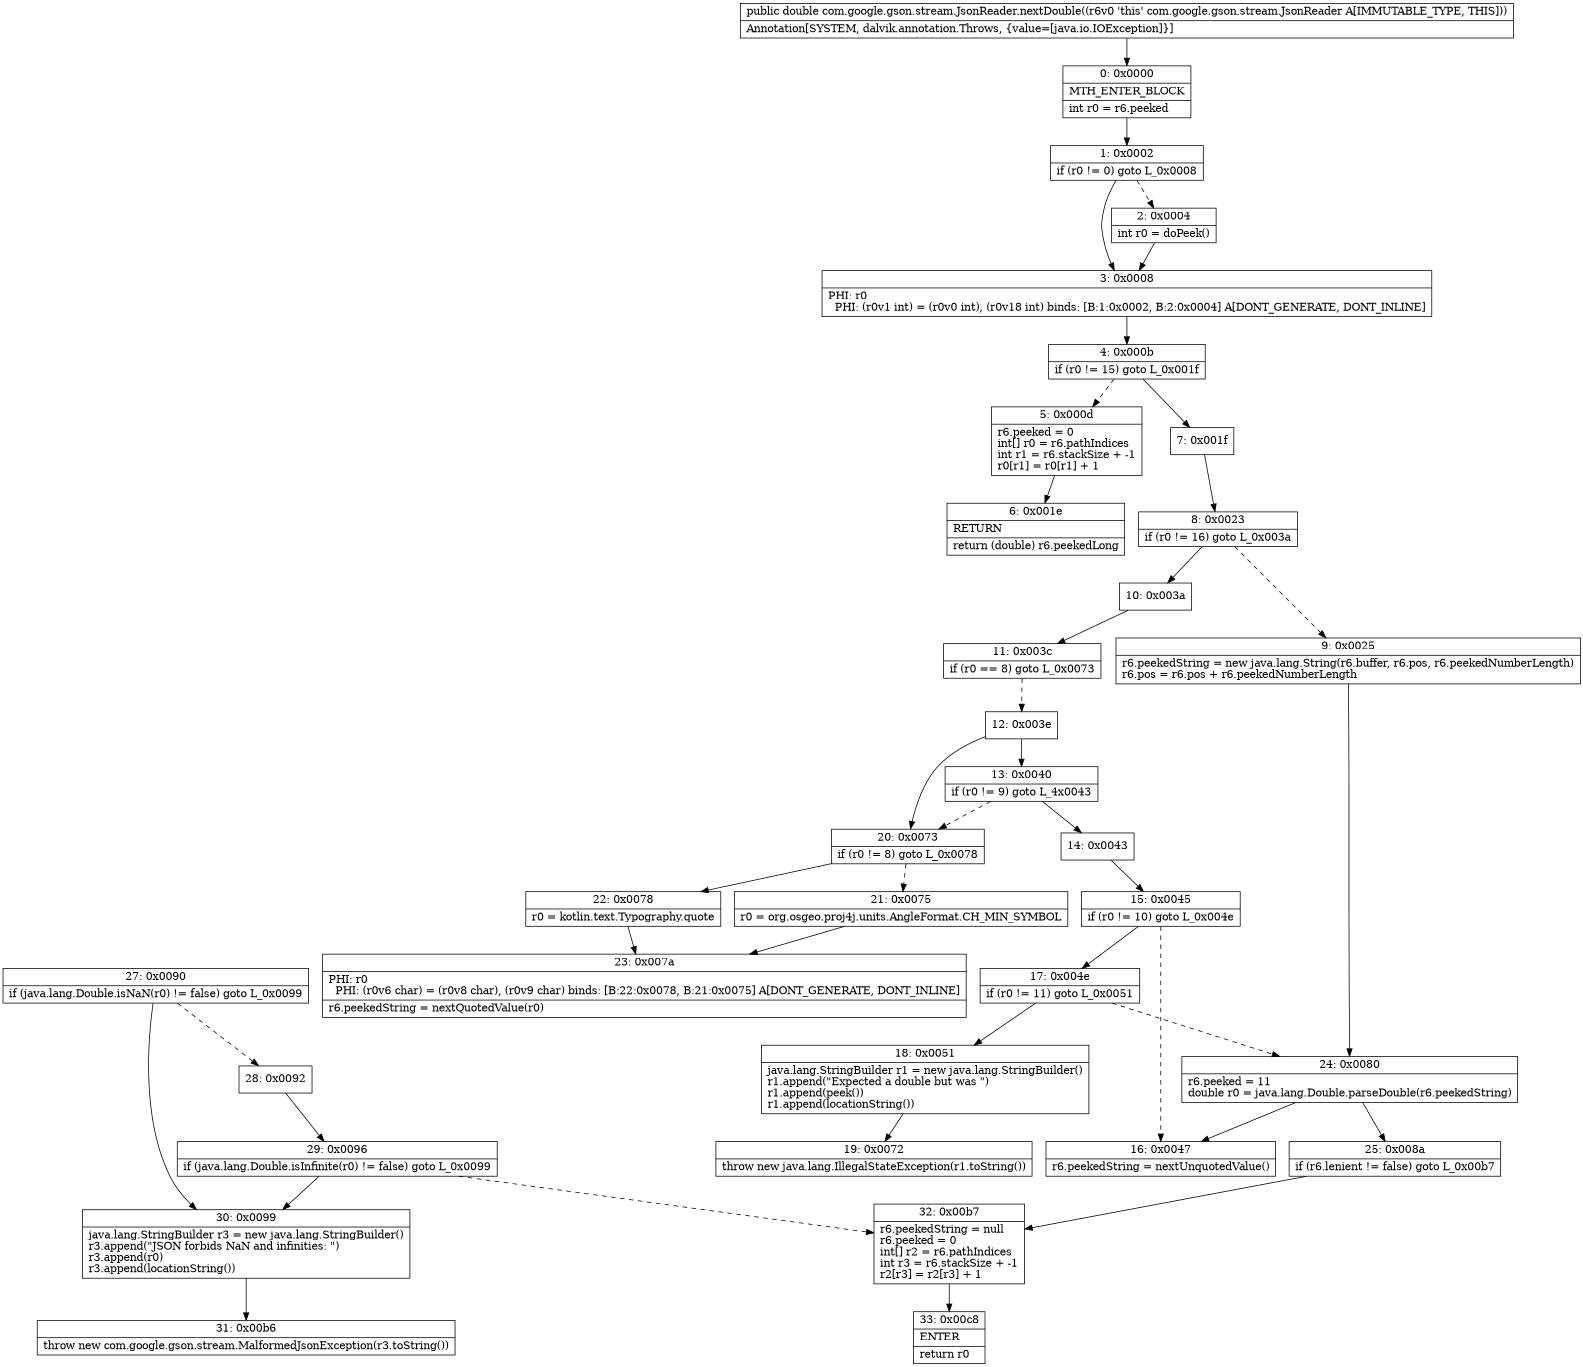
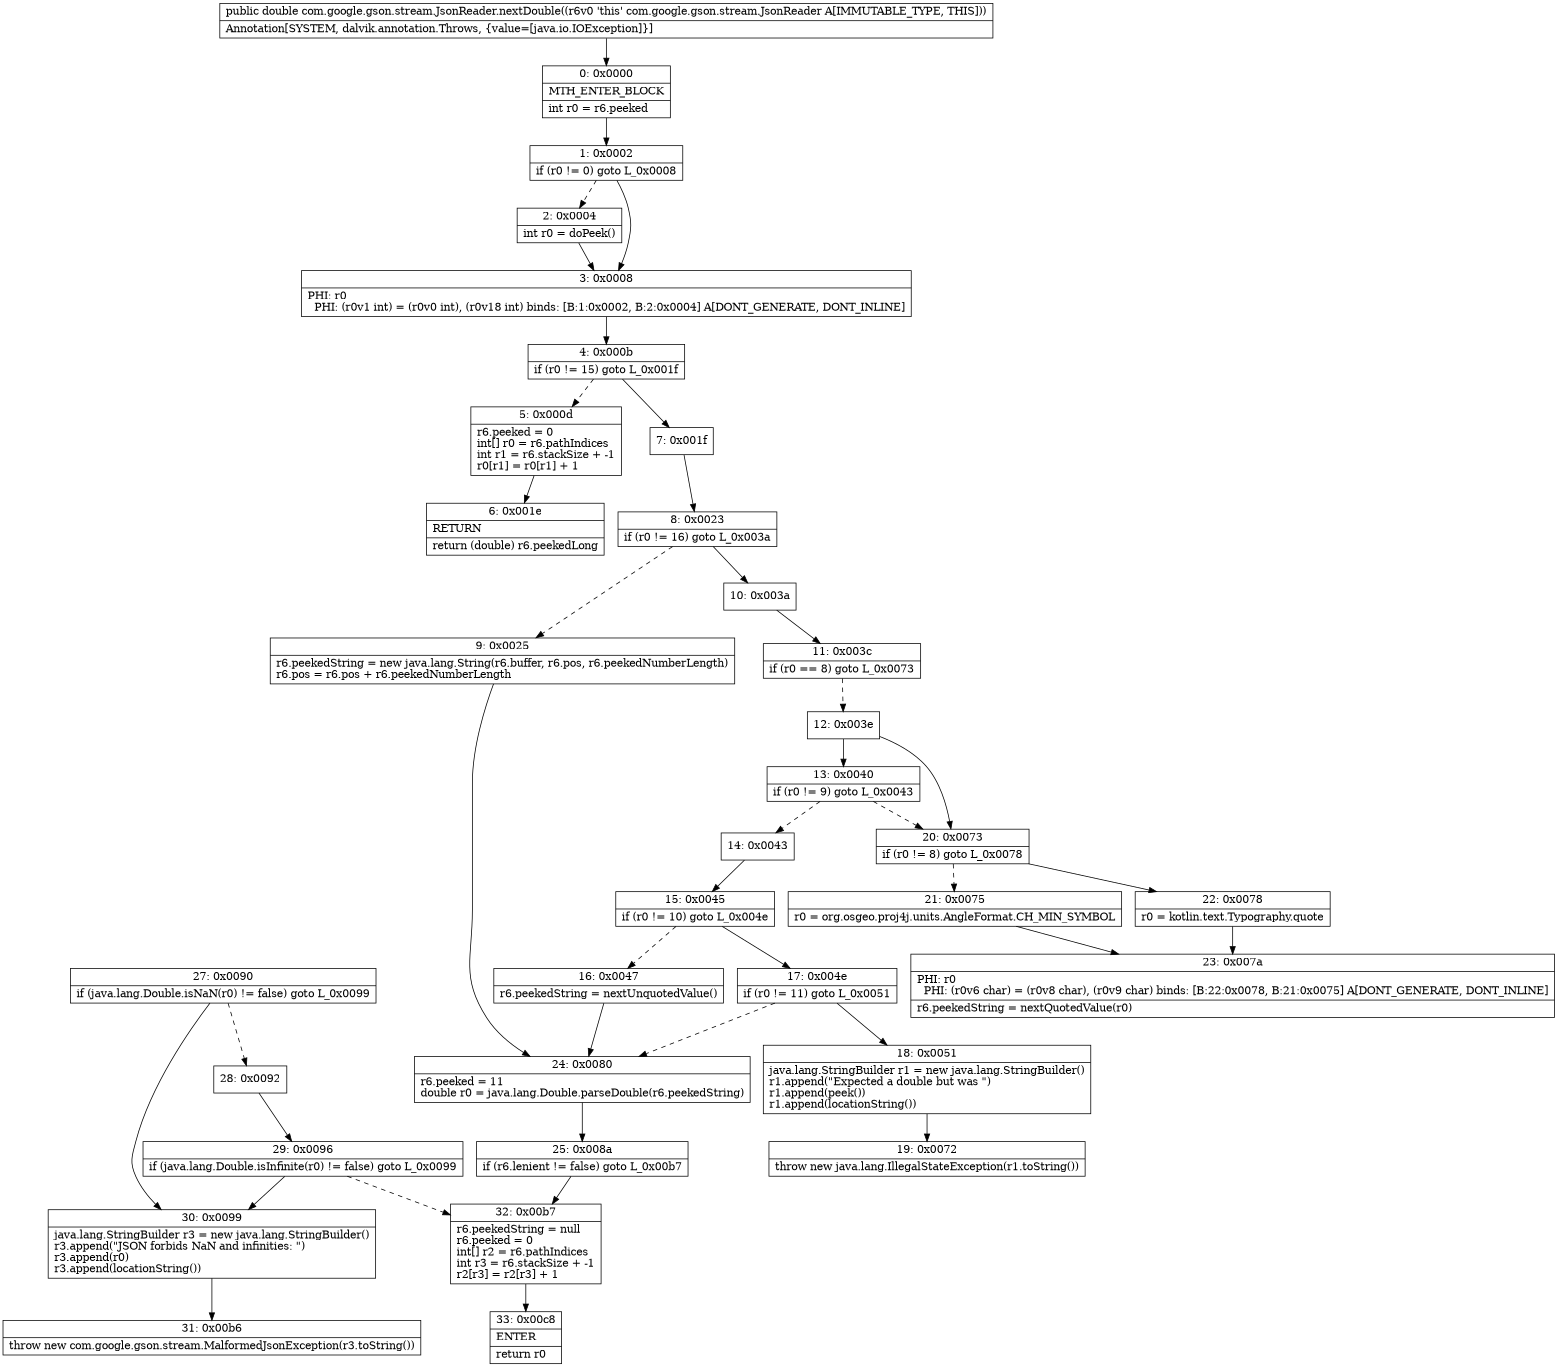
(1022, 792) -> (843, 792)
(1059, 815) -> (801, 815)
(1252, 1121) -> (597, 1026)
